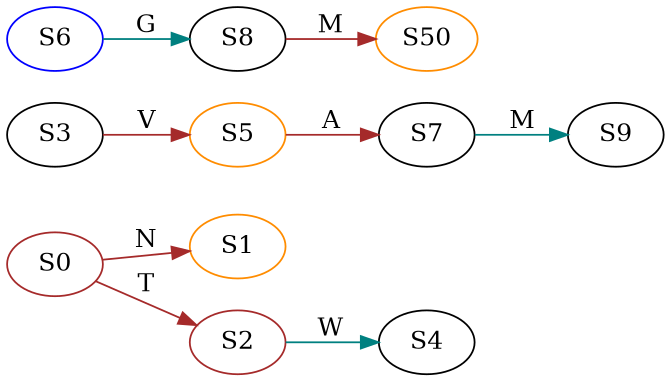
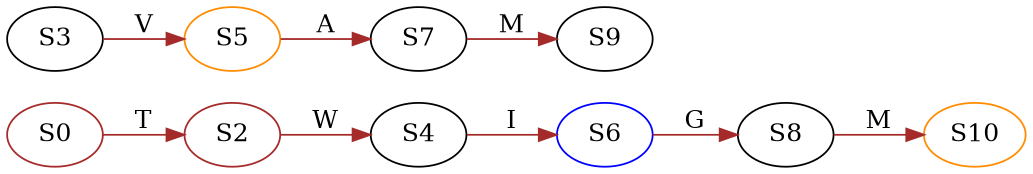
(137, 39) -> (686, 135)
(427, 39) -> (975, 135)
none -> (503, 135)
(512, 135) -> (503, 39)
(238, 247) -> none
(323, 342) -> (316, 135)
